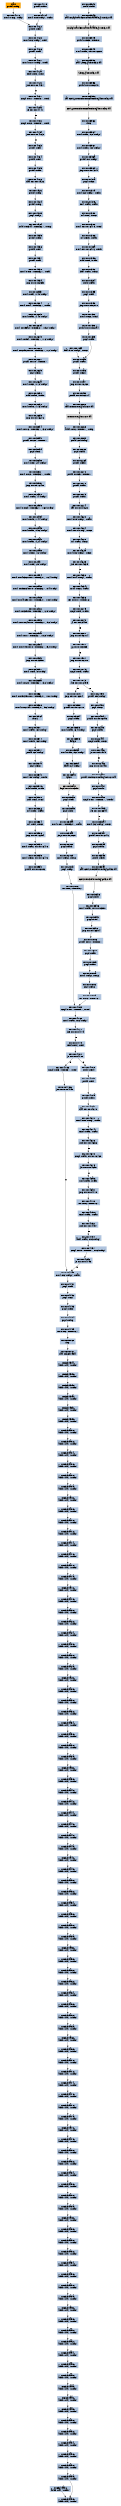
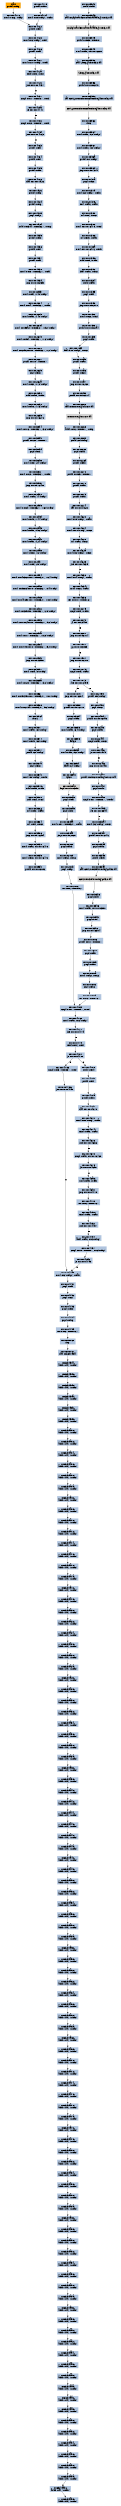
(91, 350) -> (83, 343)
(73, 2488) -> (64, 2483)
